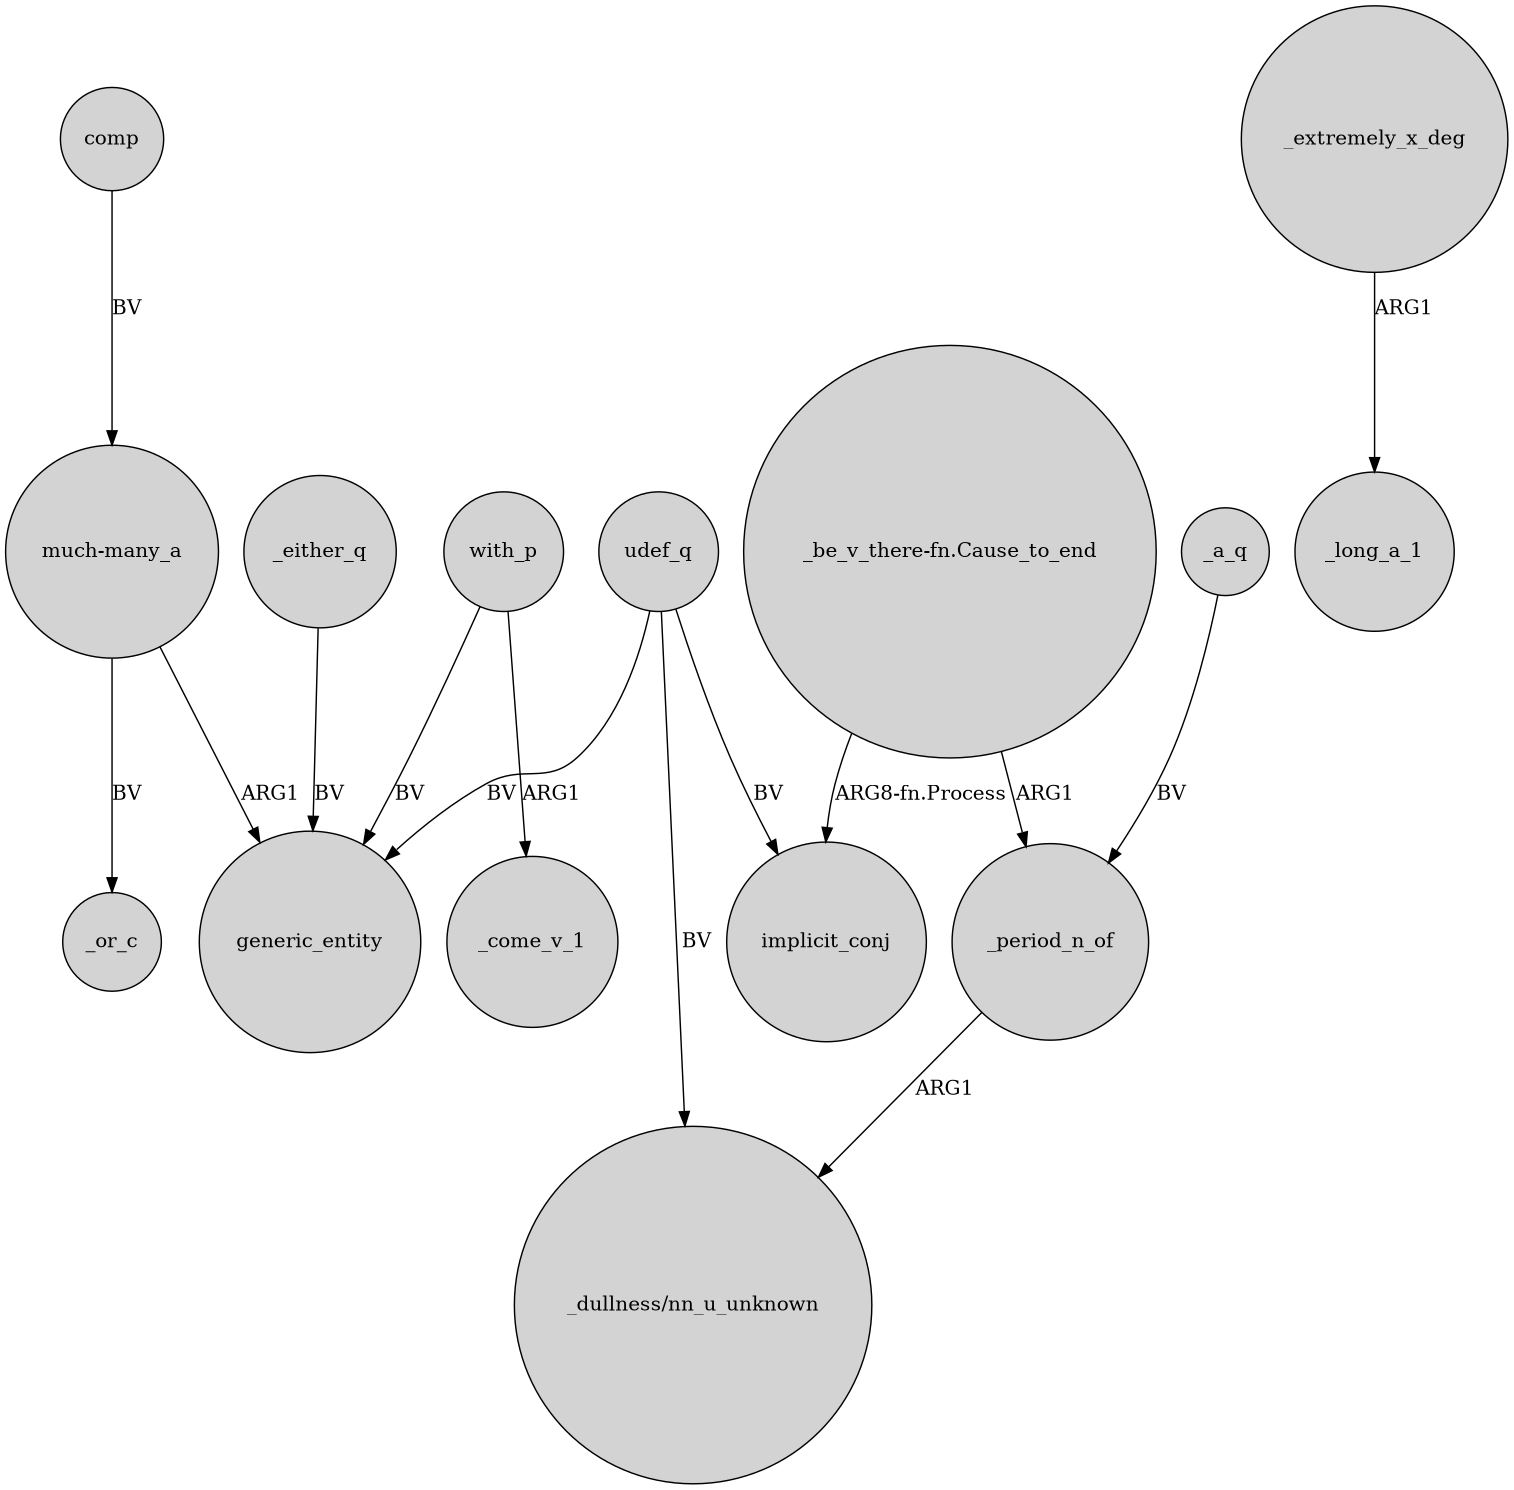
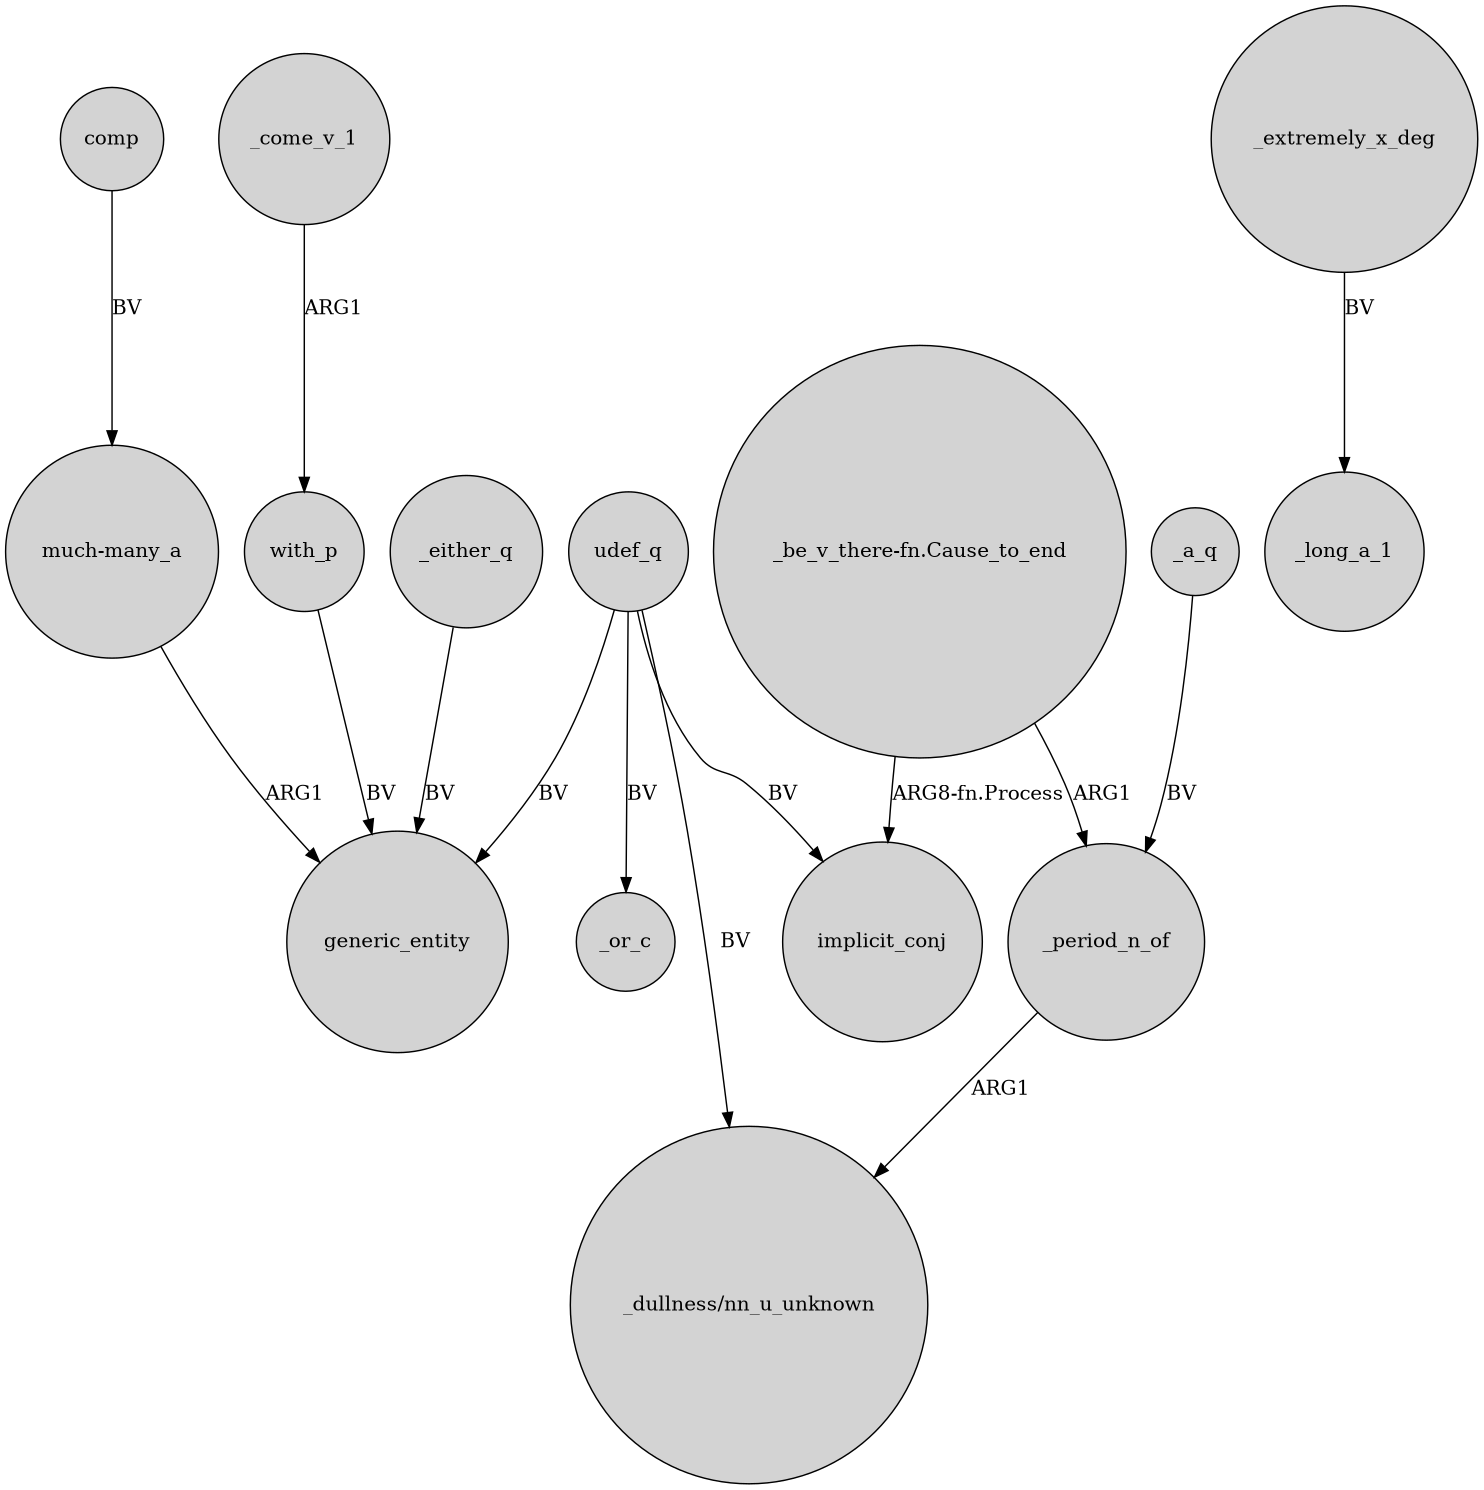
(1404, 309) -> (1360, 309)
(517, 726) -> (304, 351)
(112, 768) -> (627, 744)
